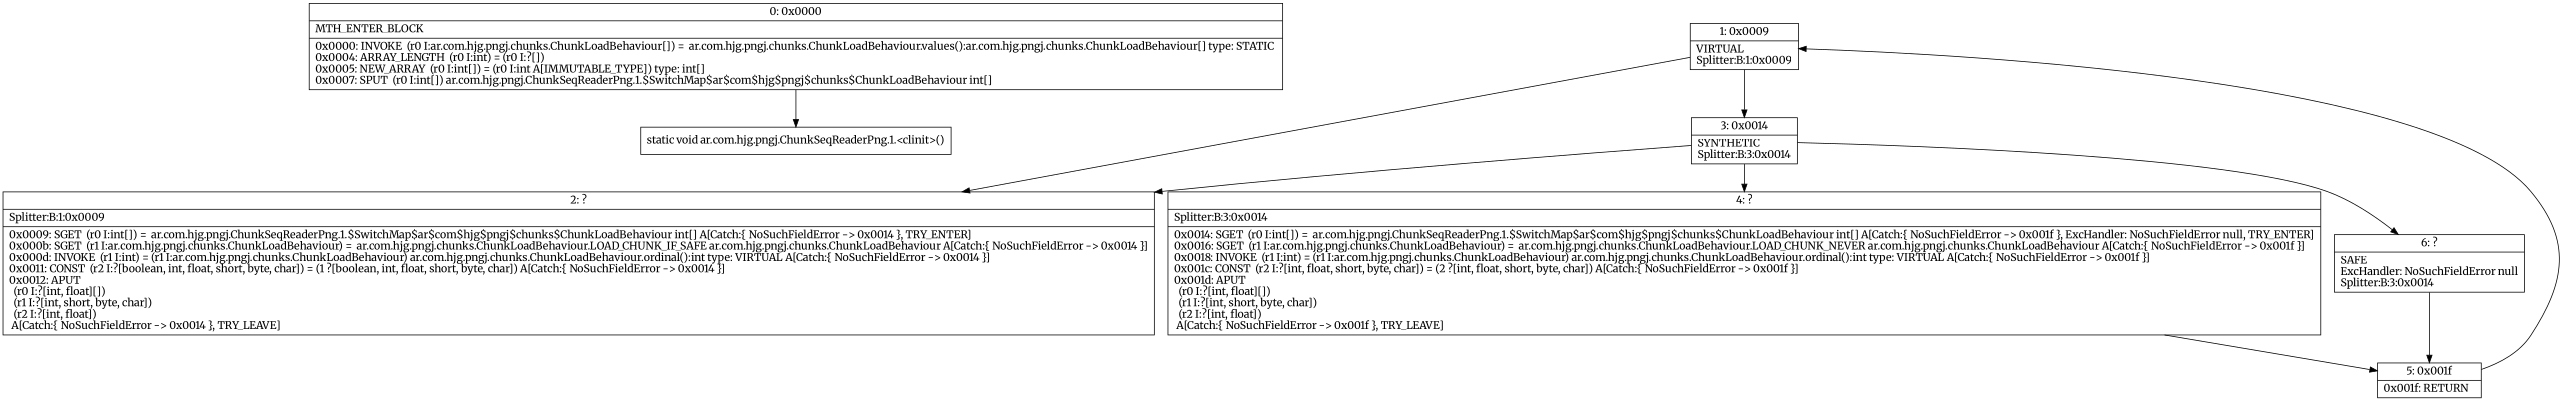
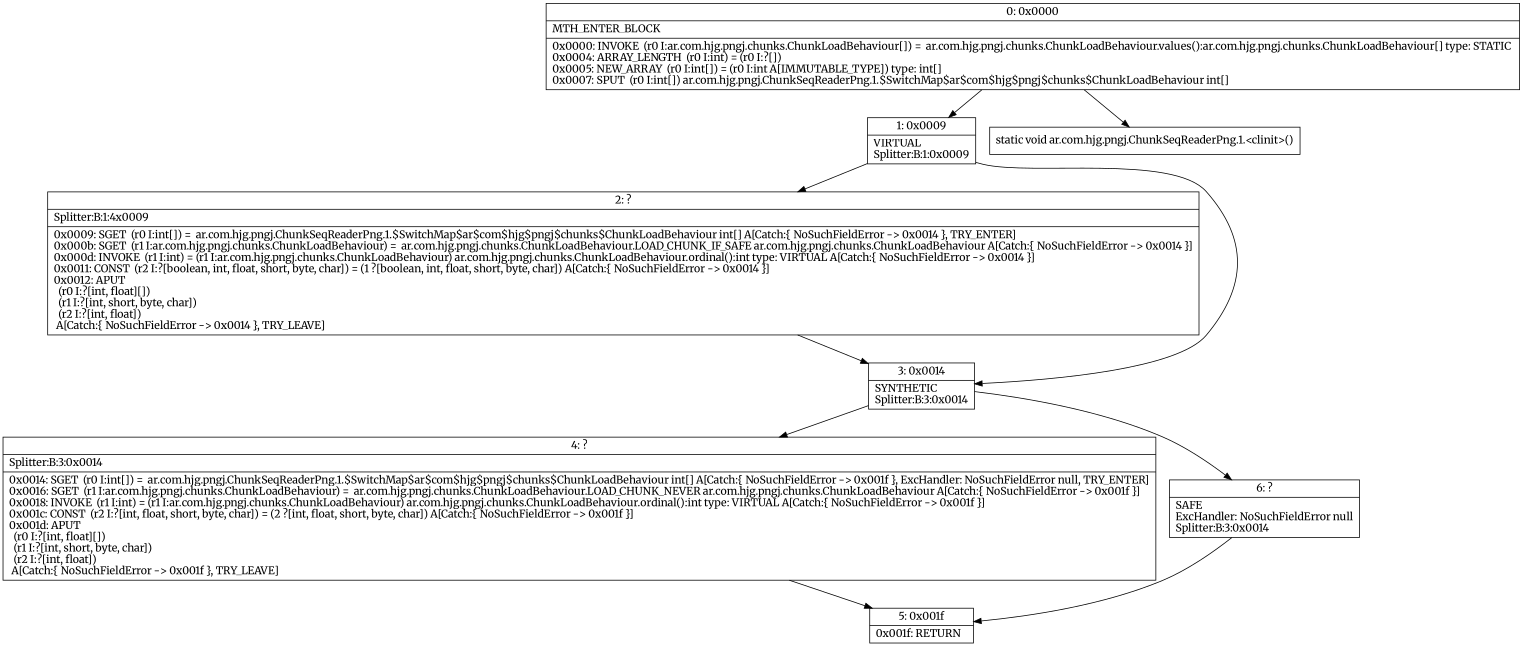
(2287, 96) -> (968, 101)
(1427, 167) -> (829, 348)
(57, 218) -> (101, 218)
